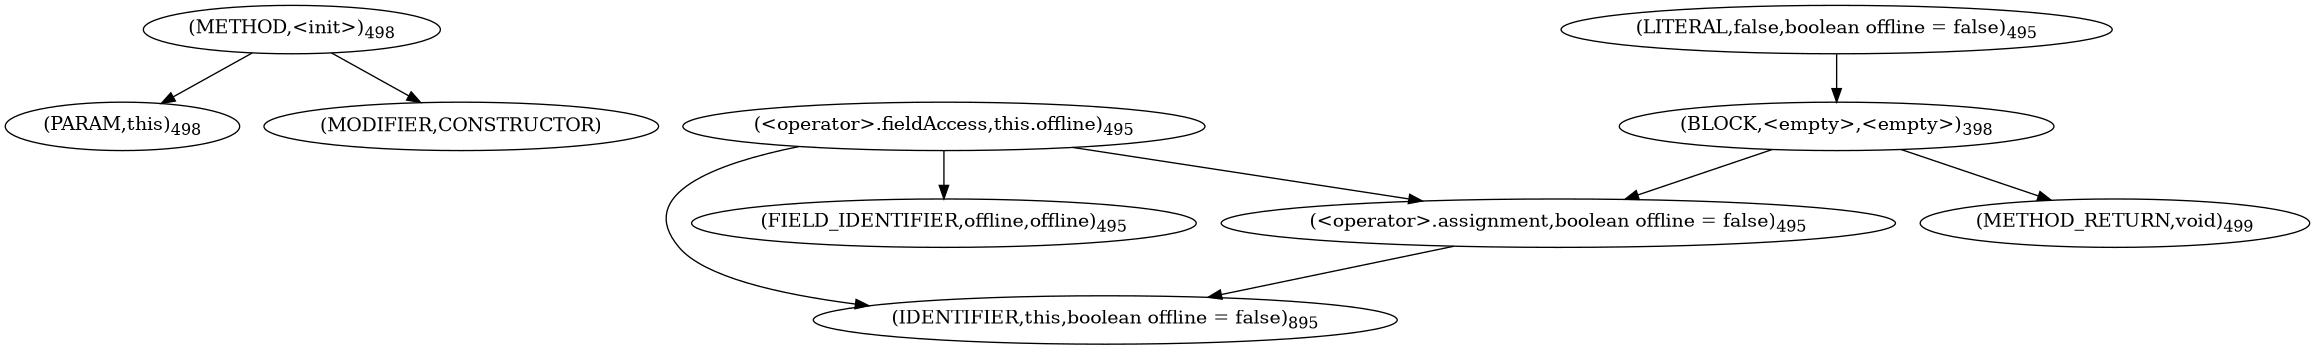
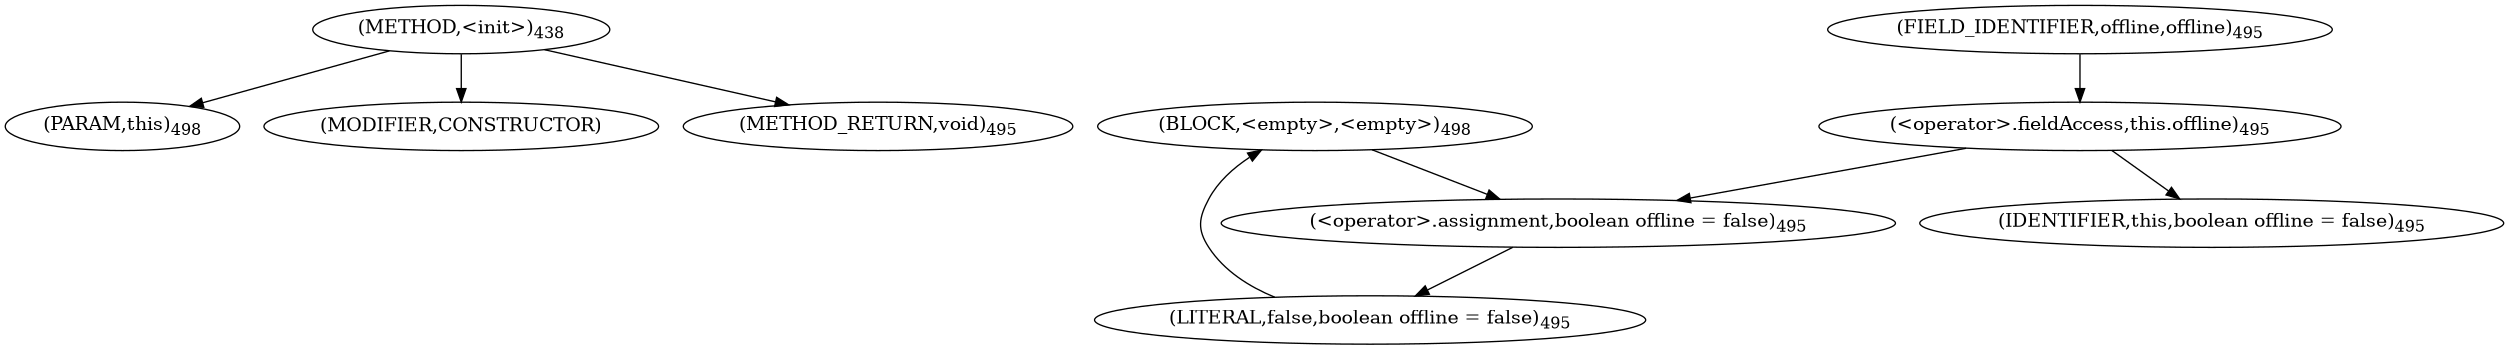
(380, 28) -> (549, 28)
(1978, 124) -> (1456, 124)
(944, 168) -> (2080, 71)
(1970, 173) -> (660, 76)
(2239, 221) -> (1002, 124)
(1338, 270) -> (1470, 269)
(1304, 318) -> (2410, 221)
